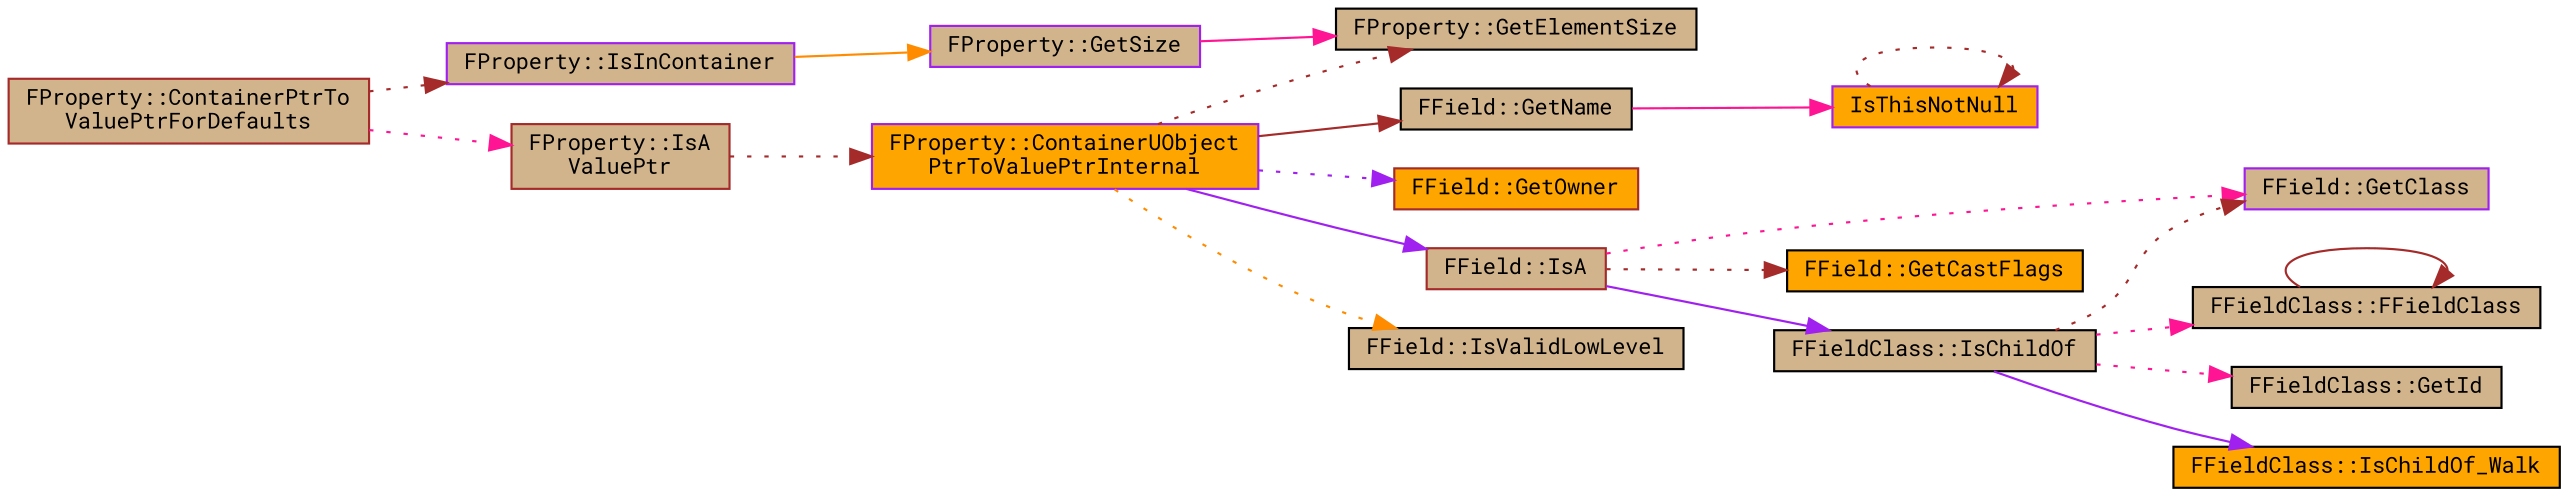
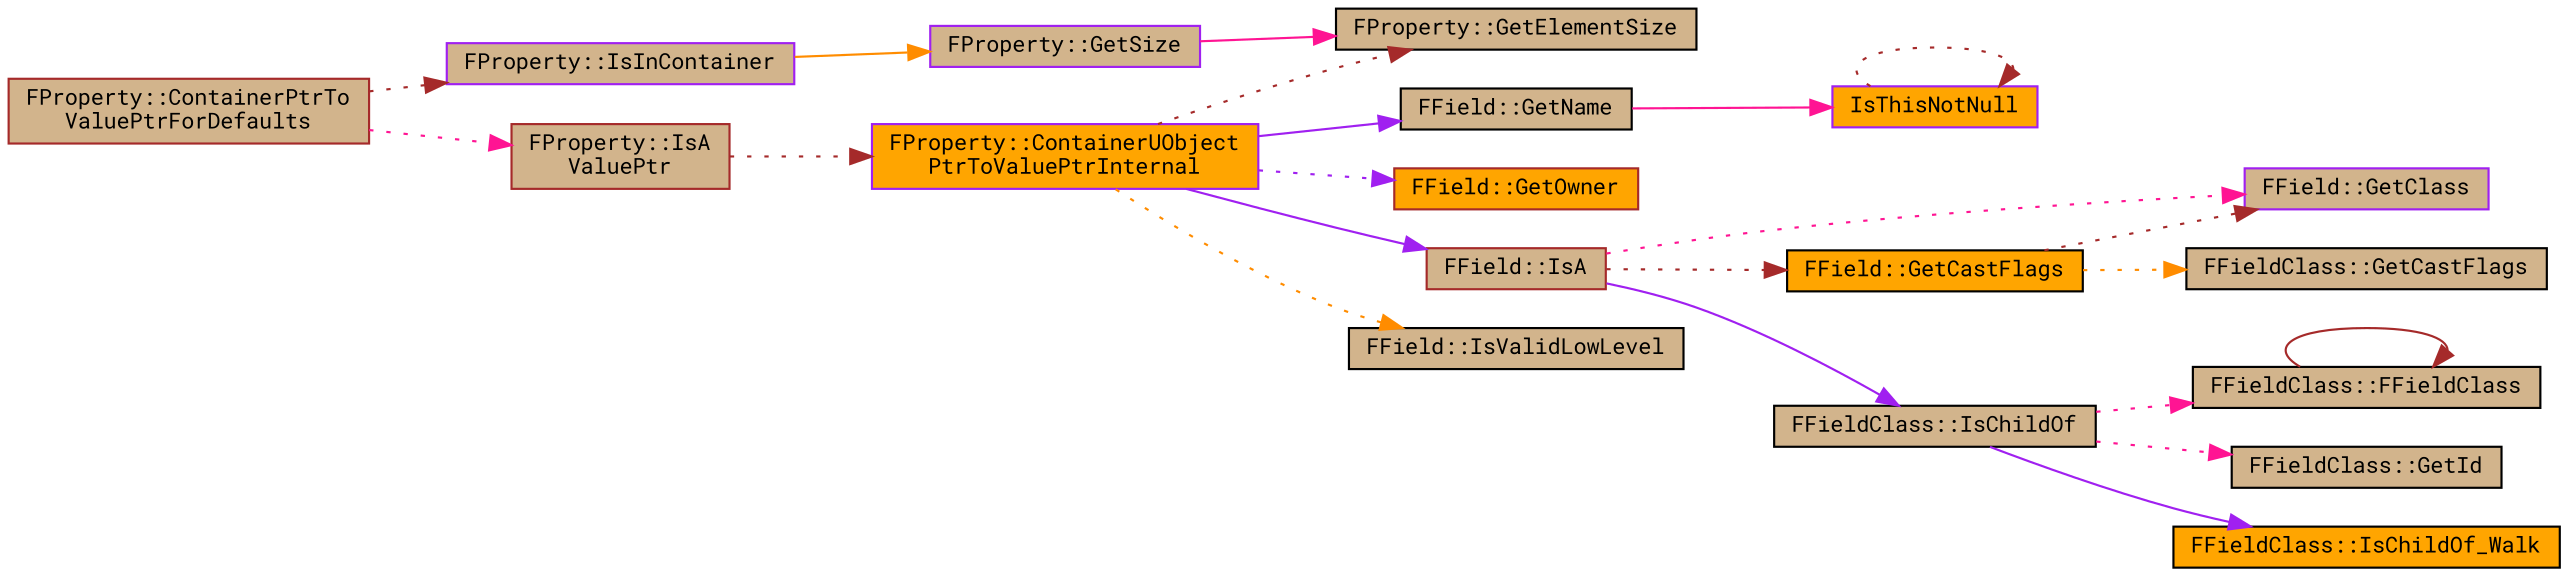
(1319, 130) -> (1319, 130)
(2137, 265) -> (2140, 232)
none -> (2367, 269)
